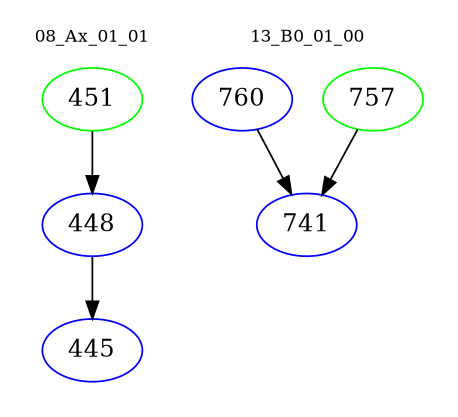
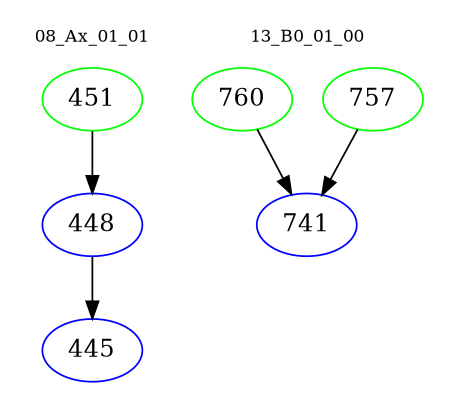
(242, 99) -> (242, 99)
